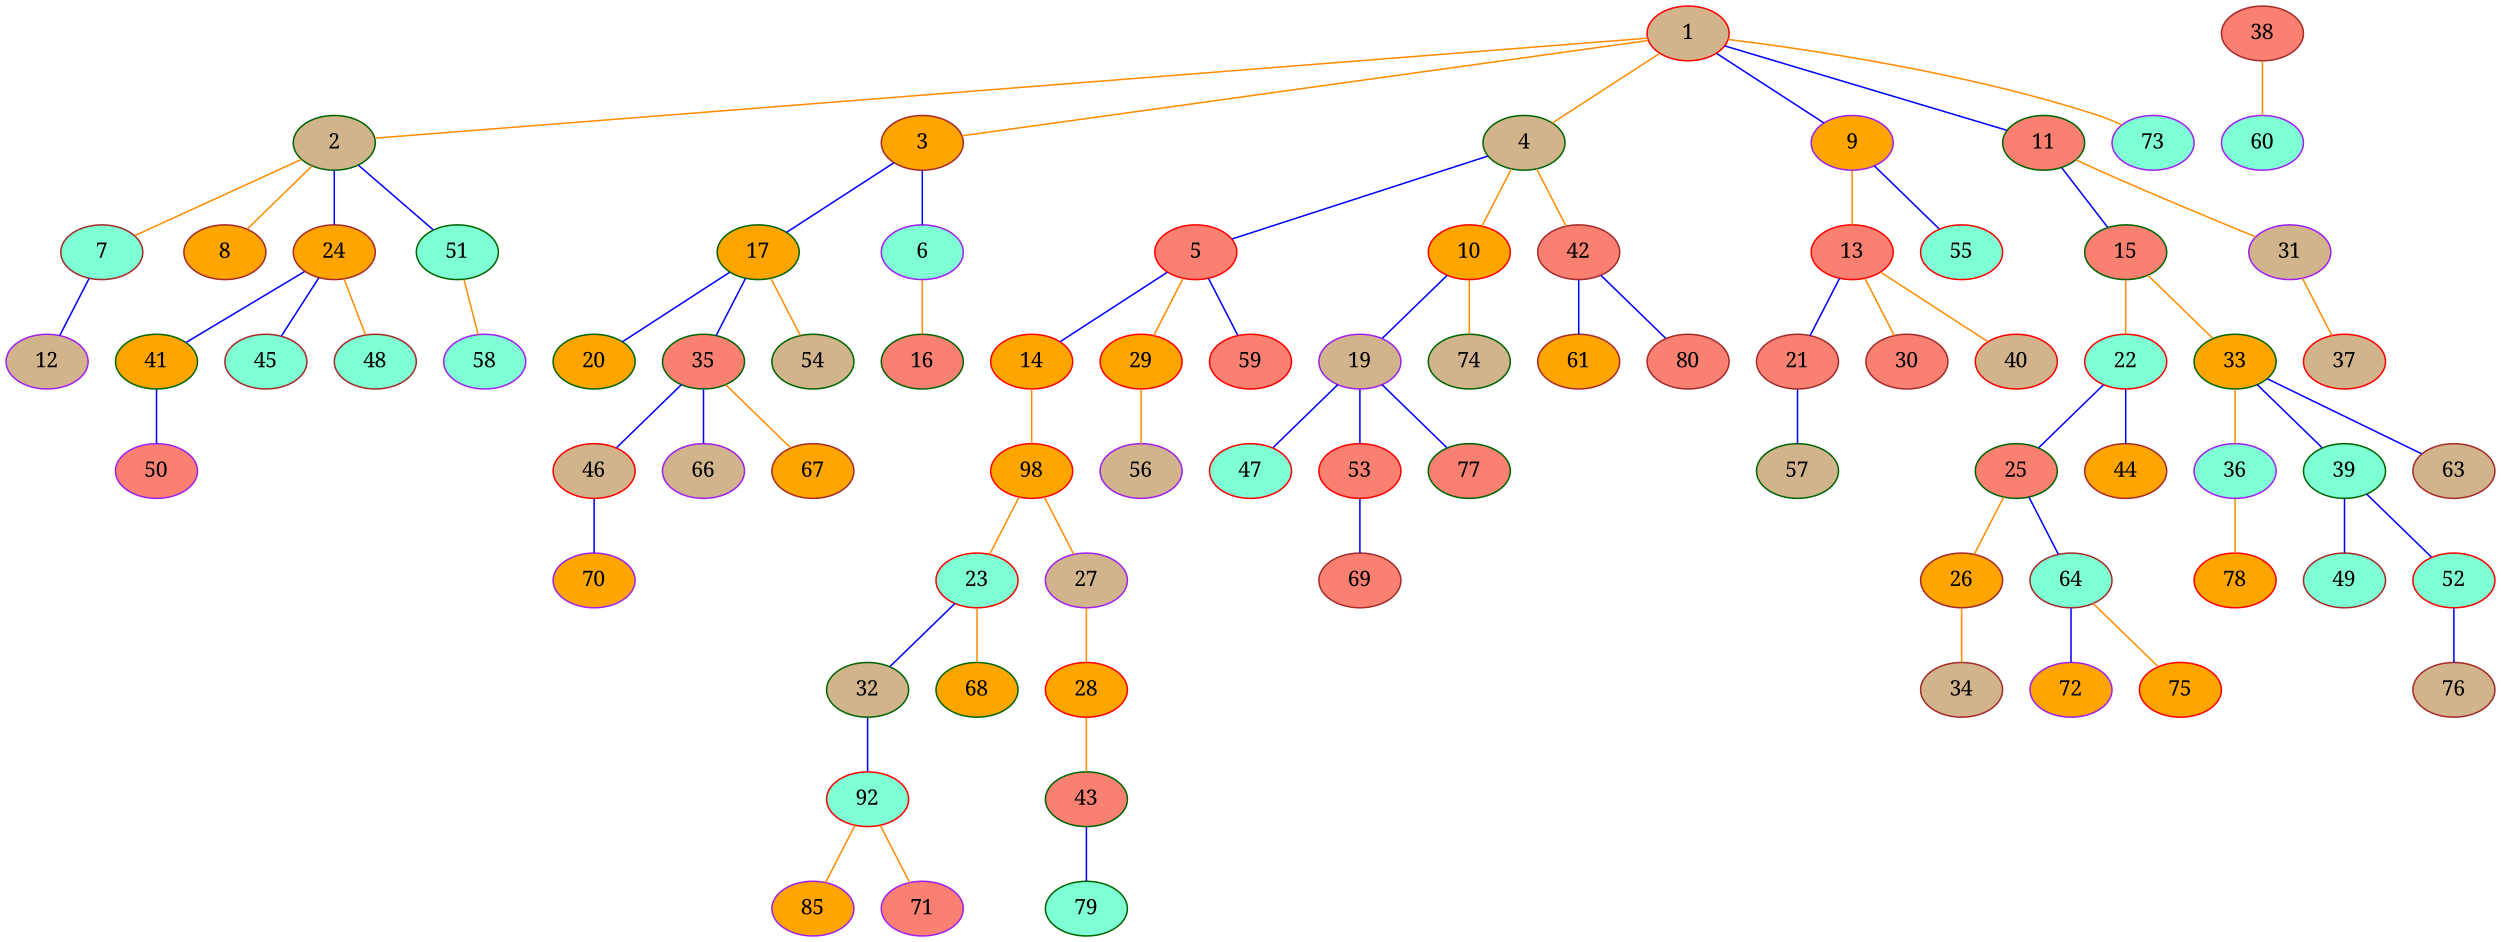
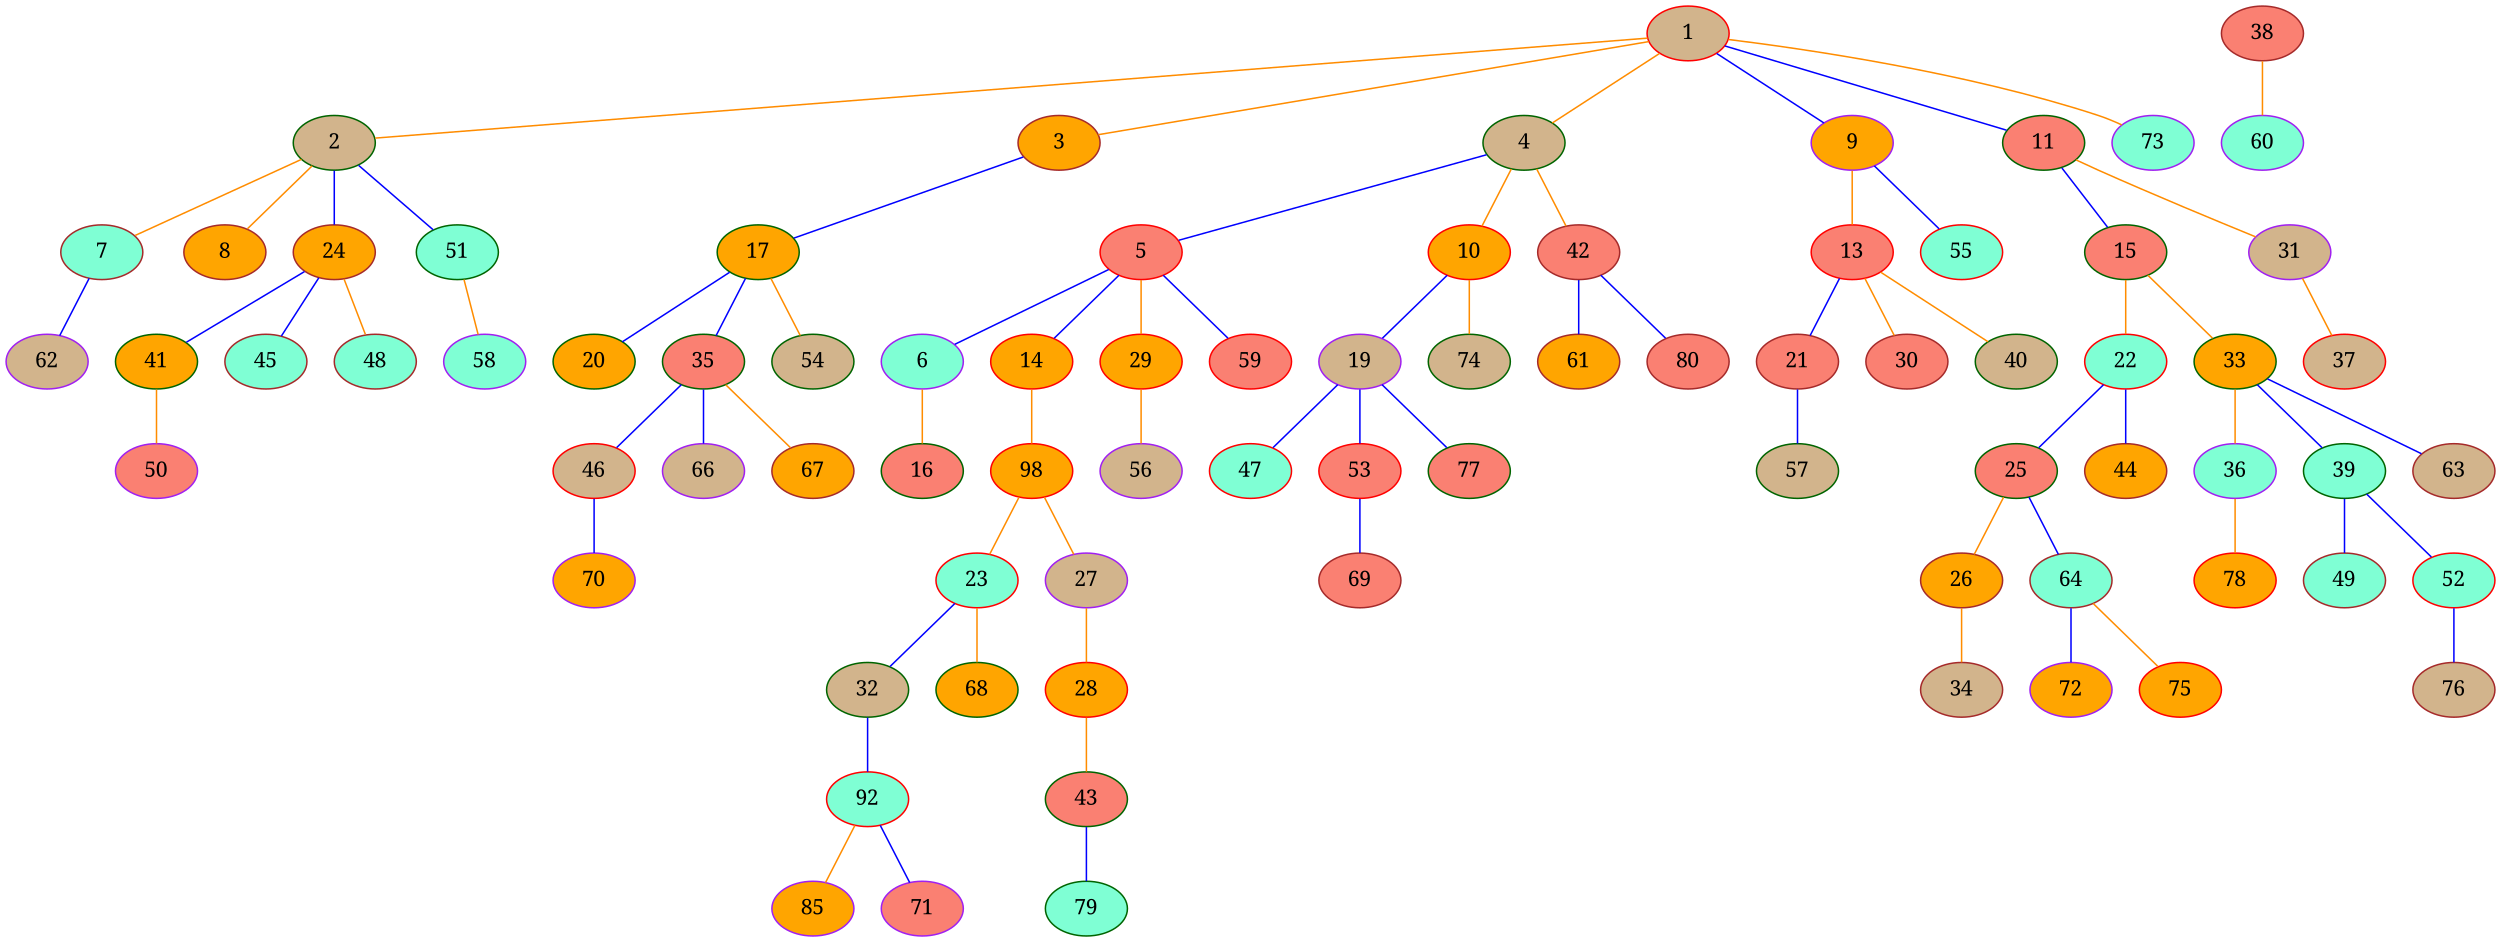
(922, 198) -> (1032, 307)
(47, 362) -> (47, 362)
(2016, 362) -> (2016, 362)
(157, 416) -> (157, 416)
(895, 854) -> (895, 854)
